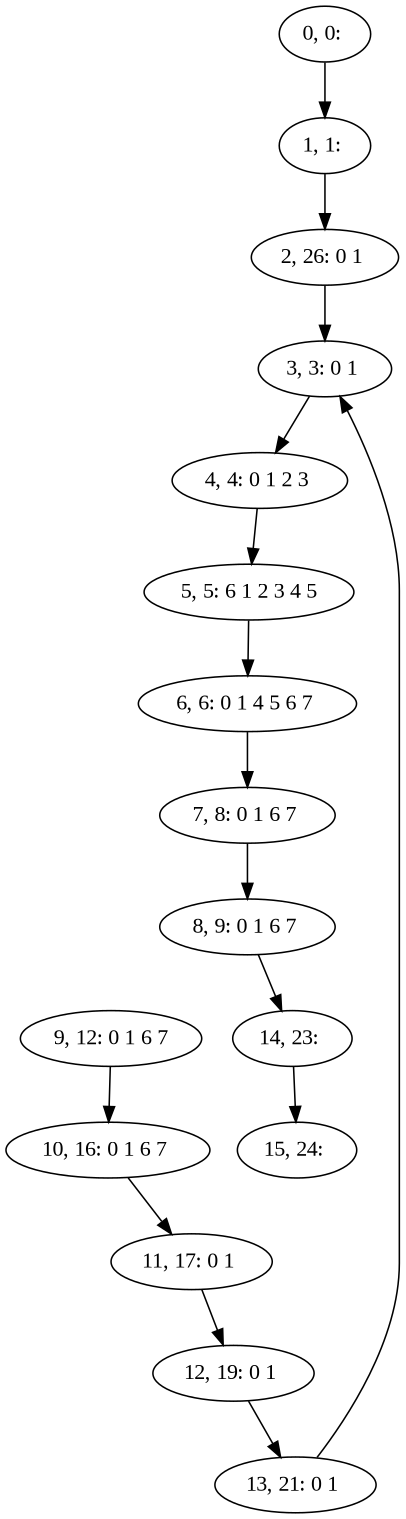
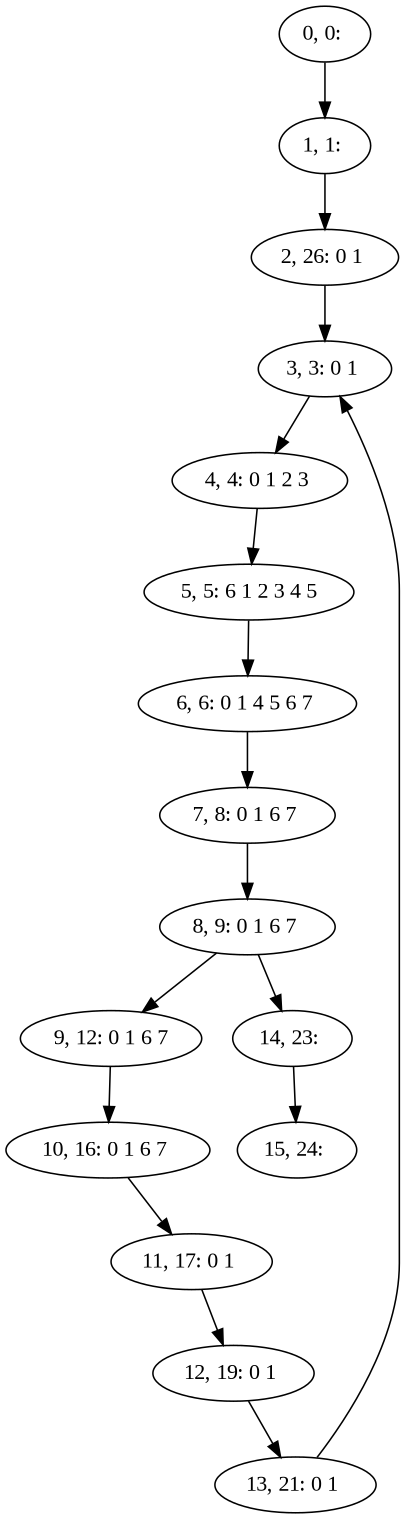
none -> (186, 978)
